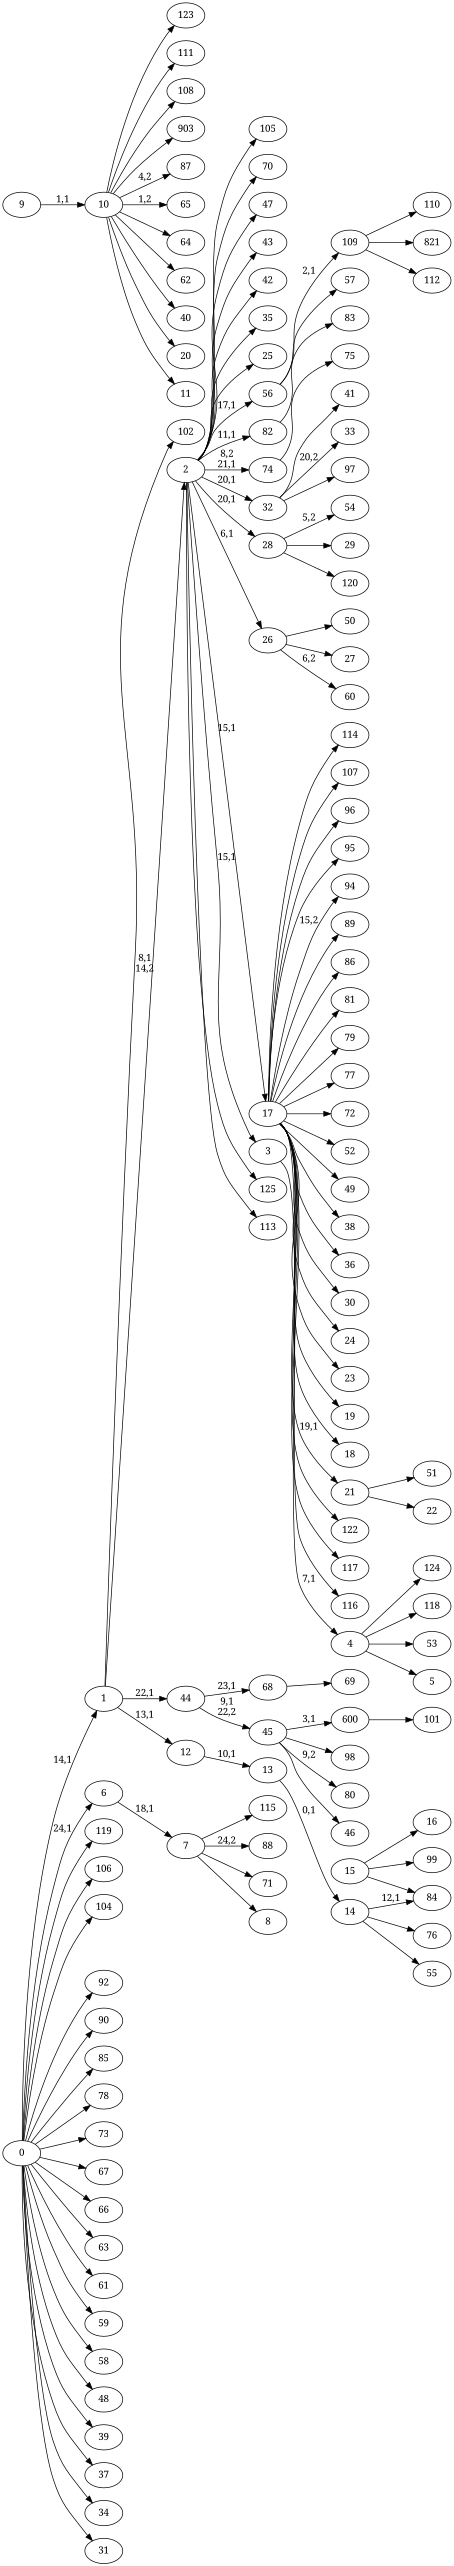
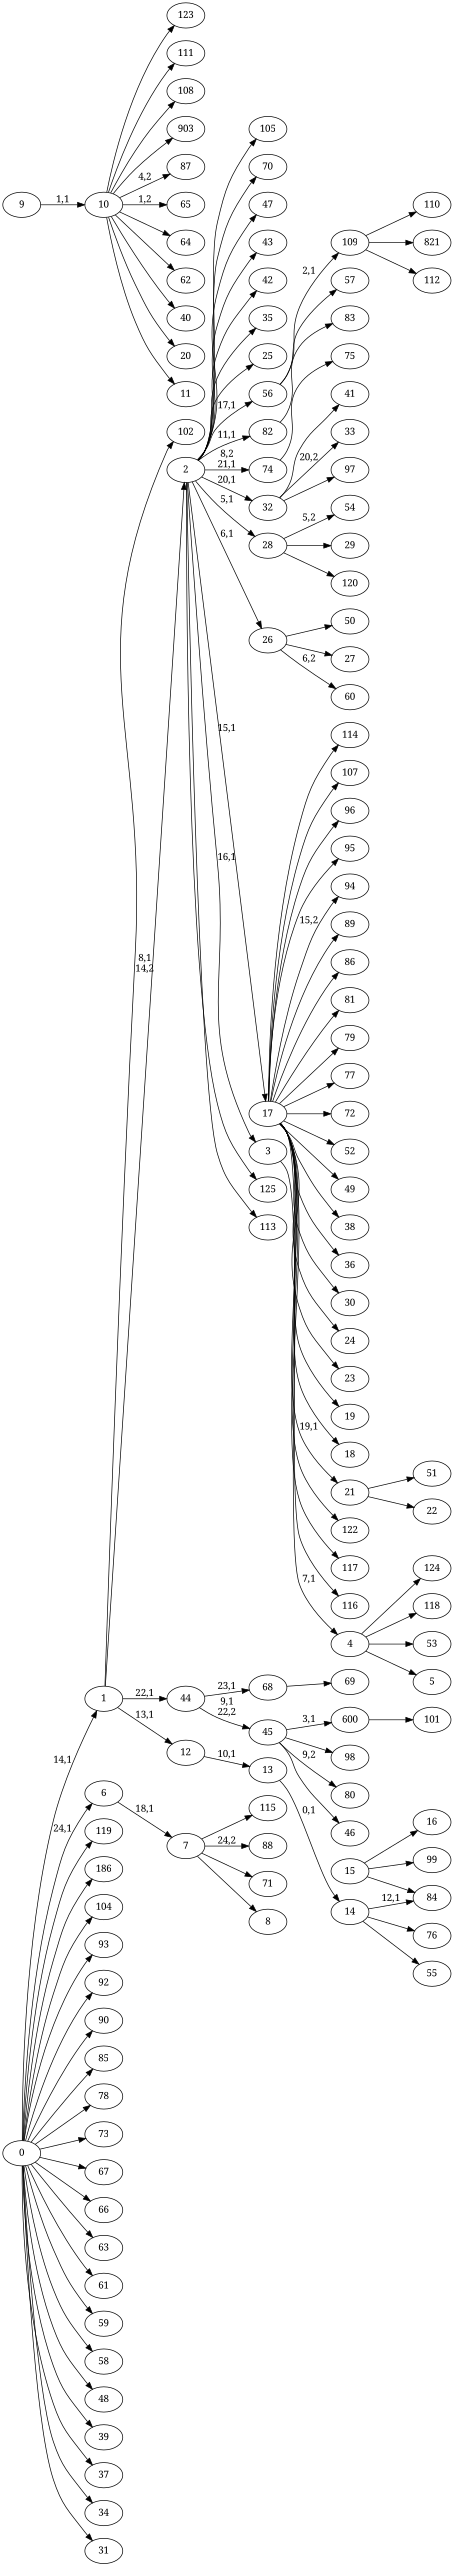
(227, 500) -> (227, 500)
(227, 857) -> (227, 857)
(104, 1869) -> (104, 1869)
none -> (104, 1945)
